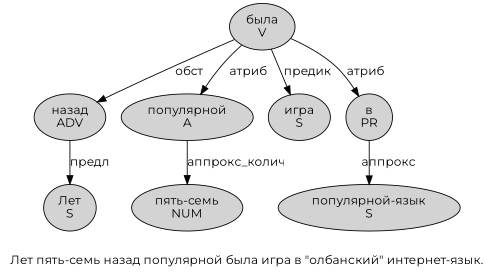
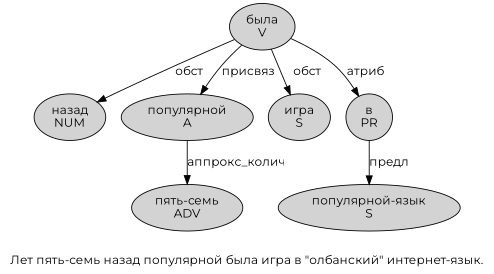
(248, 72) -> (248, 72)
(308, 72) -> (308, 72)
(70, 117) -> (70, 117)
(389, 162) -> (389, 162)
(70, 208) -> none
(187, 208) -> (187, 208)
